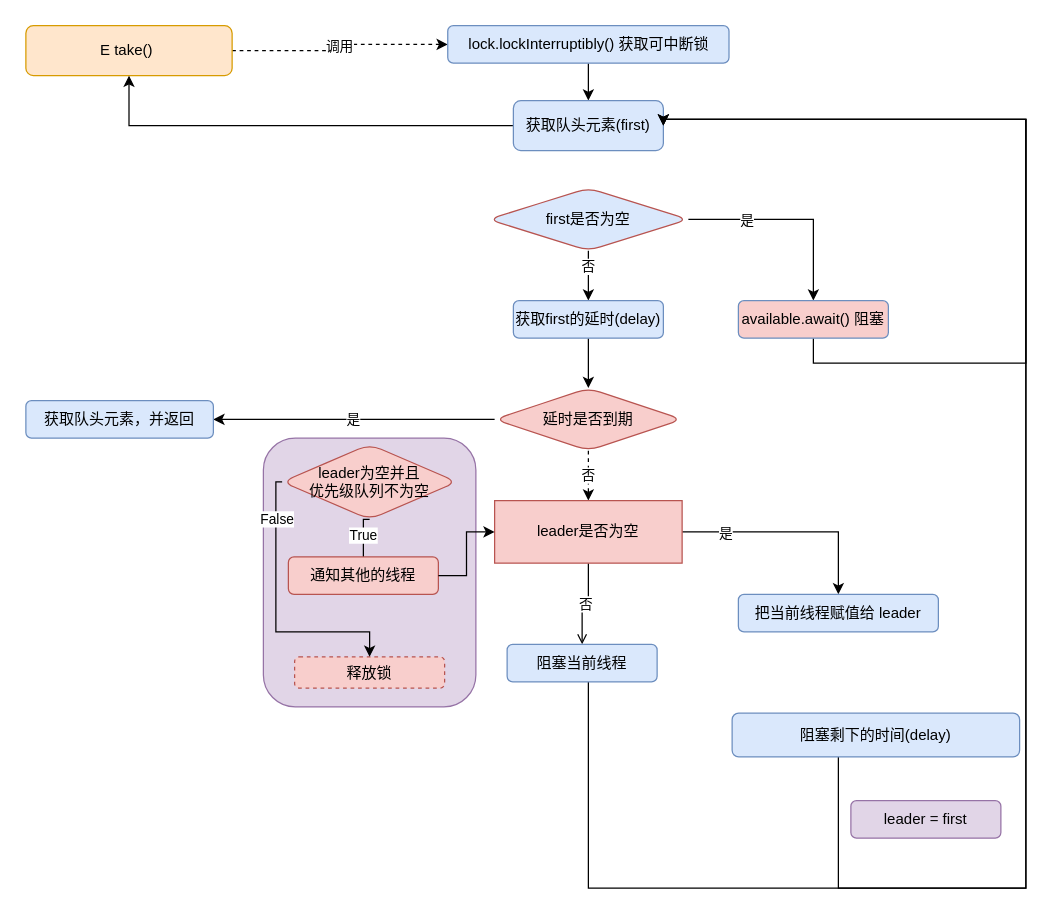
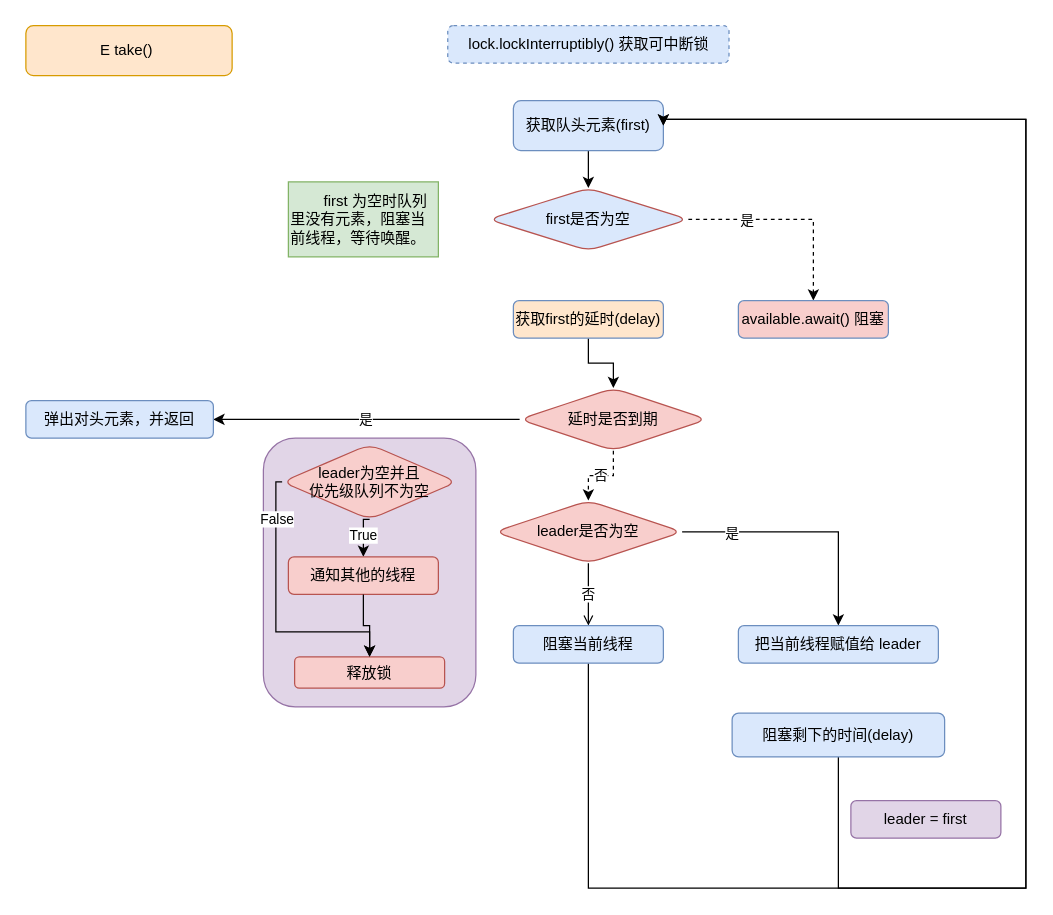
(588, 44) -> (588, 44)
(339, 51) -> none
(588, 86) -> none
(300, 126) -> (588, 174)
none -> (363, 219)
(813, 223) -> (813, 223)
(588, 272) -> none
(588, 319) -> (588, 319)
(904, 363) -> none
(119, 419) -> (119, 419)
(588, 419) -> (613, 419)
(588, 532) -> (588, 532)
(363, 550) -> (363, 547)
(466, 558) -> (363, 615)
(838, 613) -> (838, 644)
(582, 663) -> (588, 644)
(369, 673) -> (369, 673)
(876, 735) -> (838, 735)
